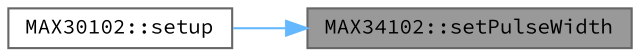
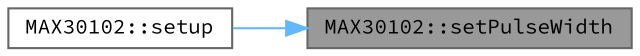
(470, 28) -> (470, 28)
